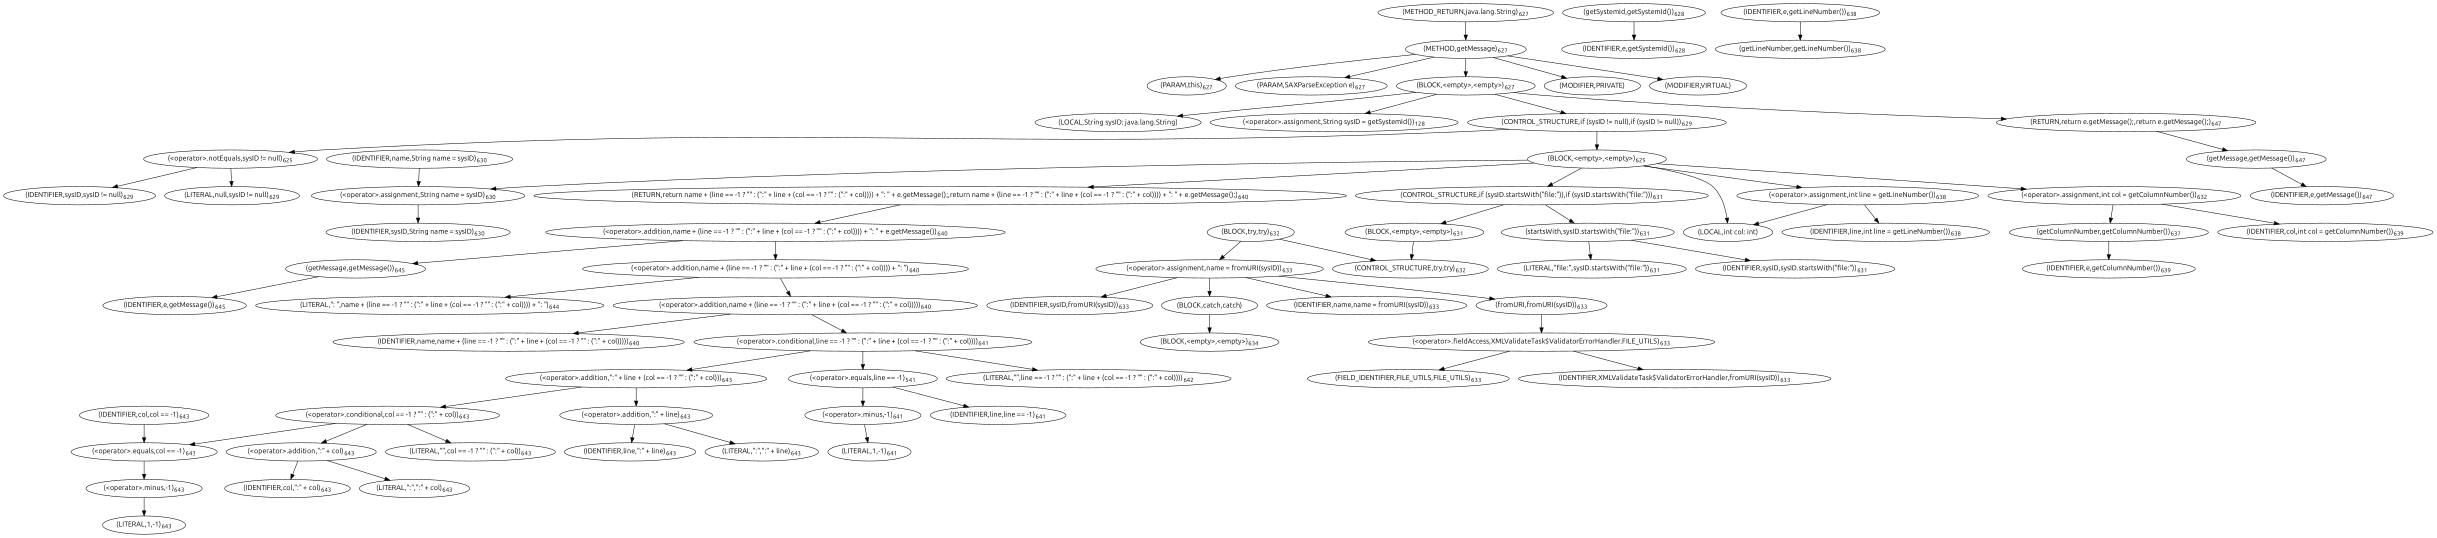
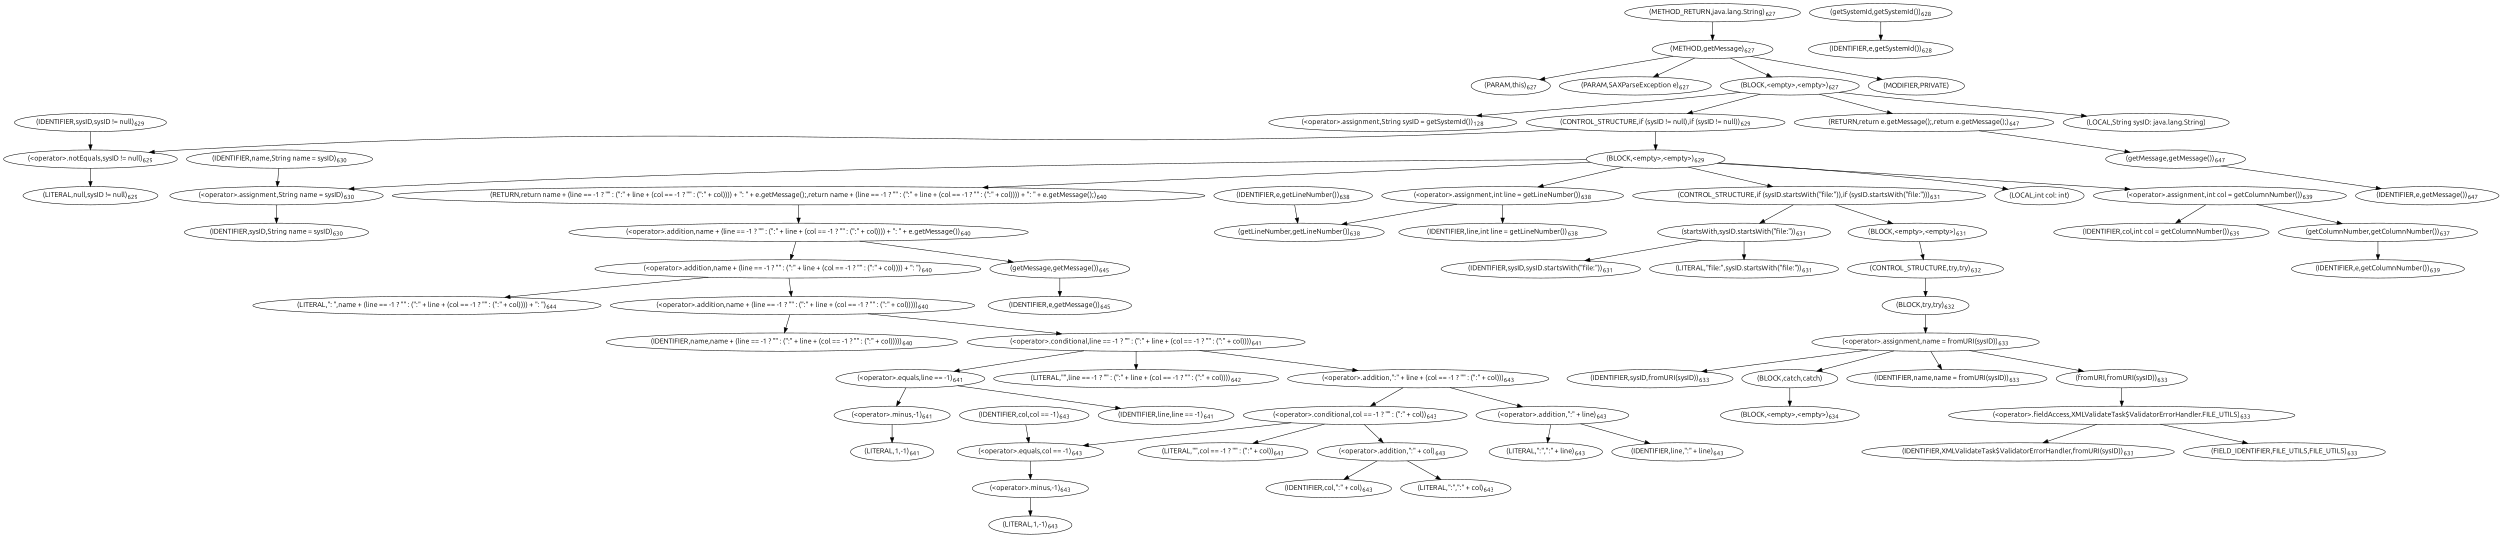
(1698, 86) -> none
(157, 177) -> (90, 138)
(2202, 195) -> (2308, 195)
(1793, 214) -> (1402, 214)
(1325, 249) -> (1926, 285)
(911, 378) -> (958, 378)
